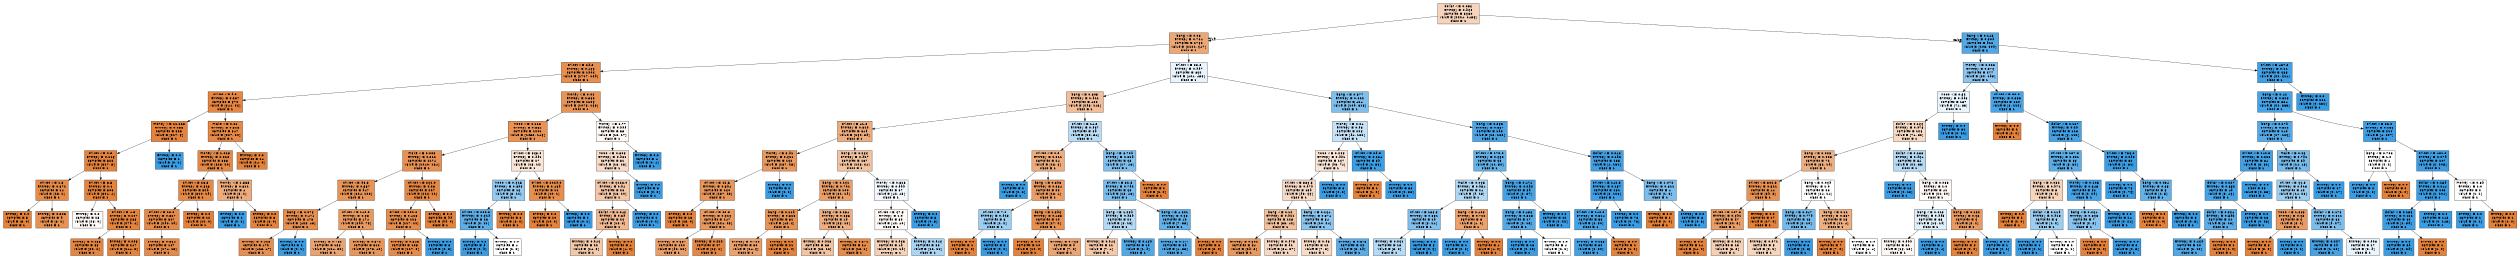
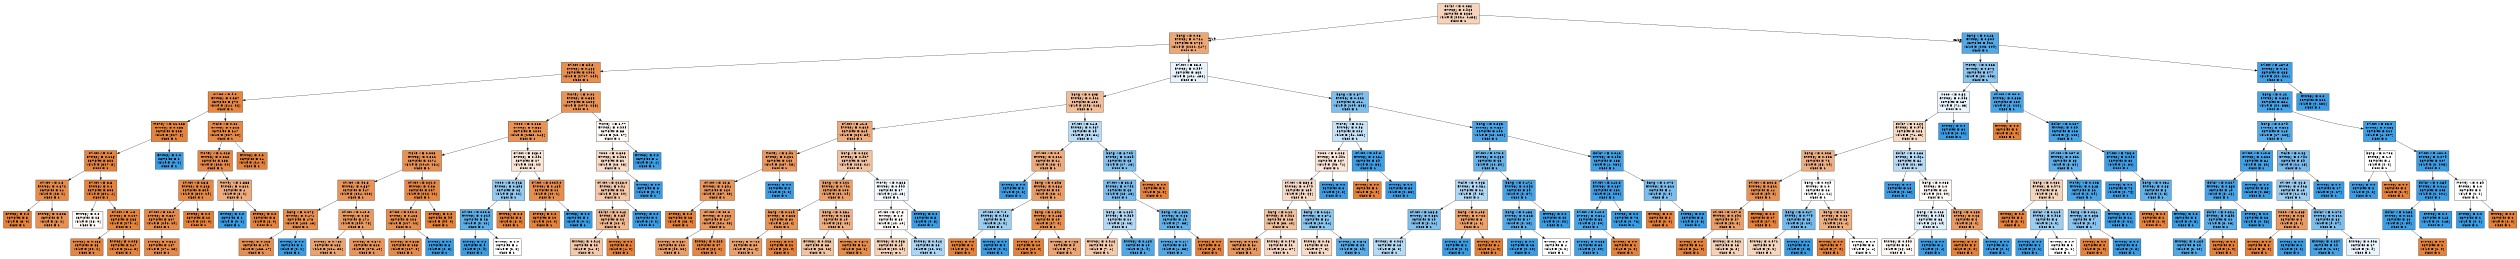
(2257, 190) -> (2257, 190)
(1424, 247) -> none
(2399, 247) -> none
